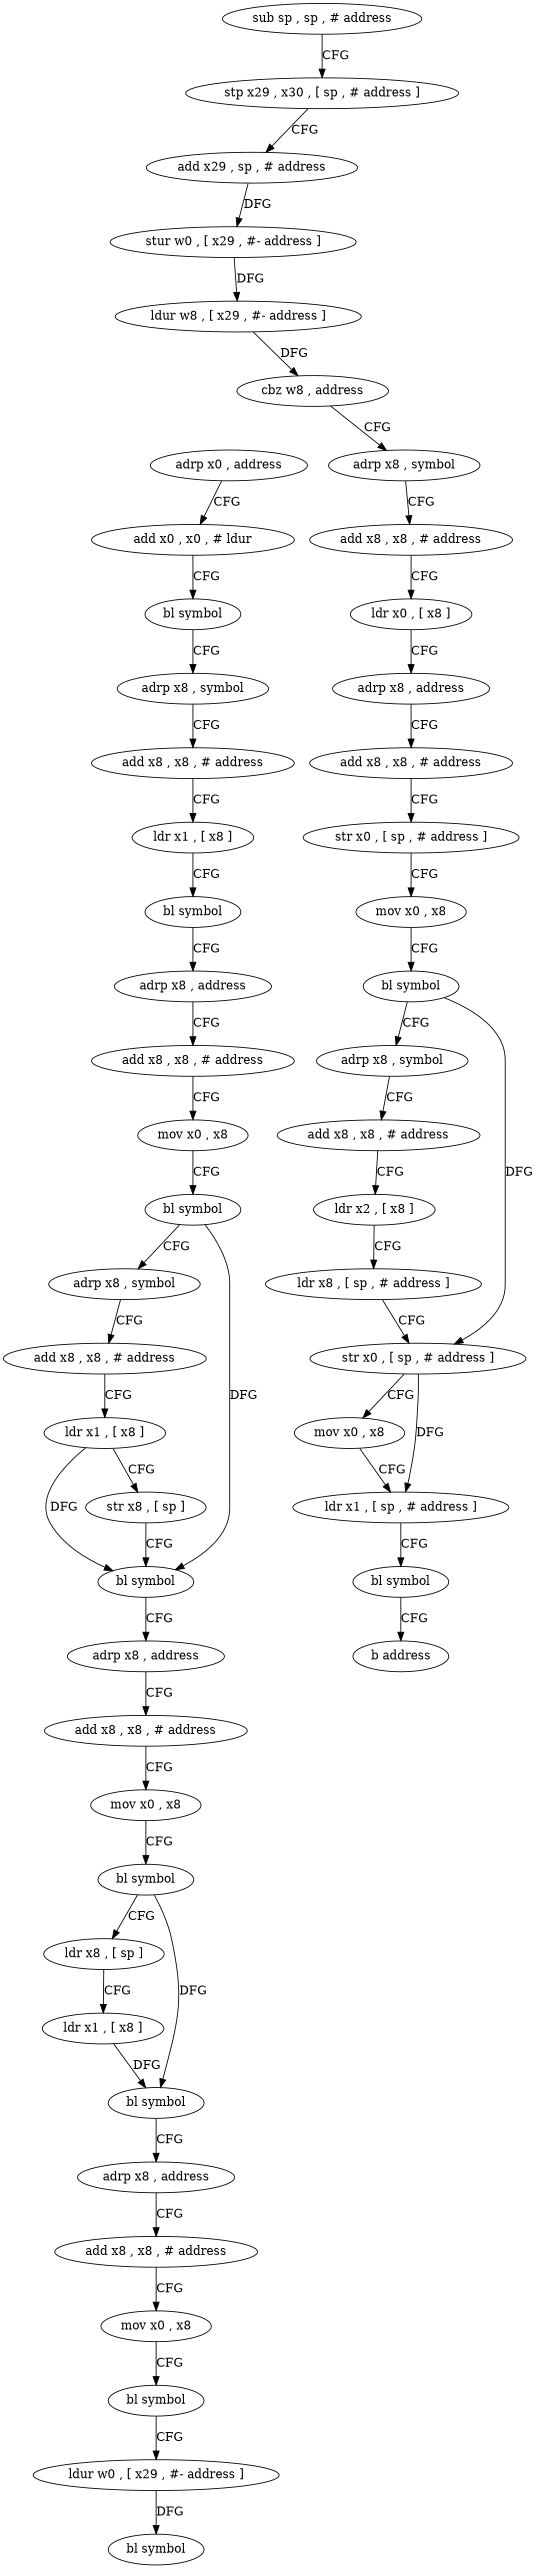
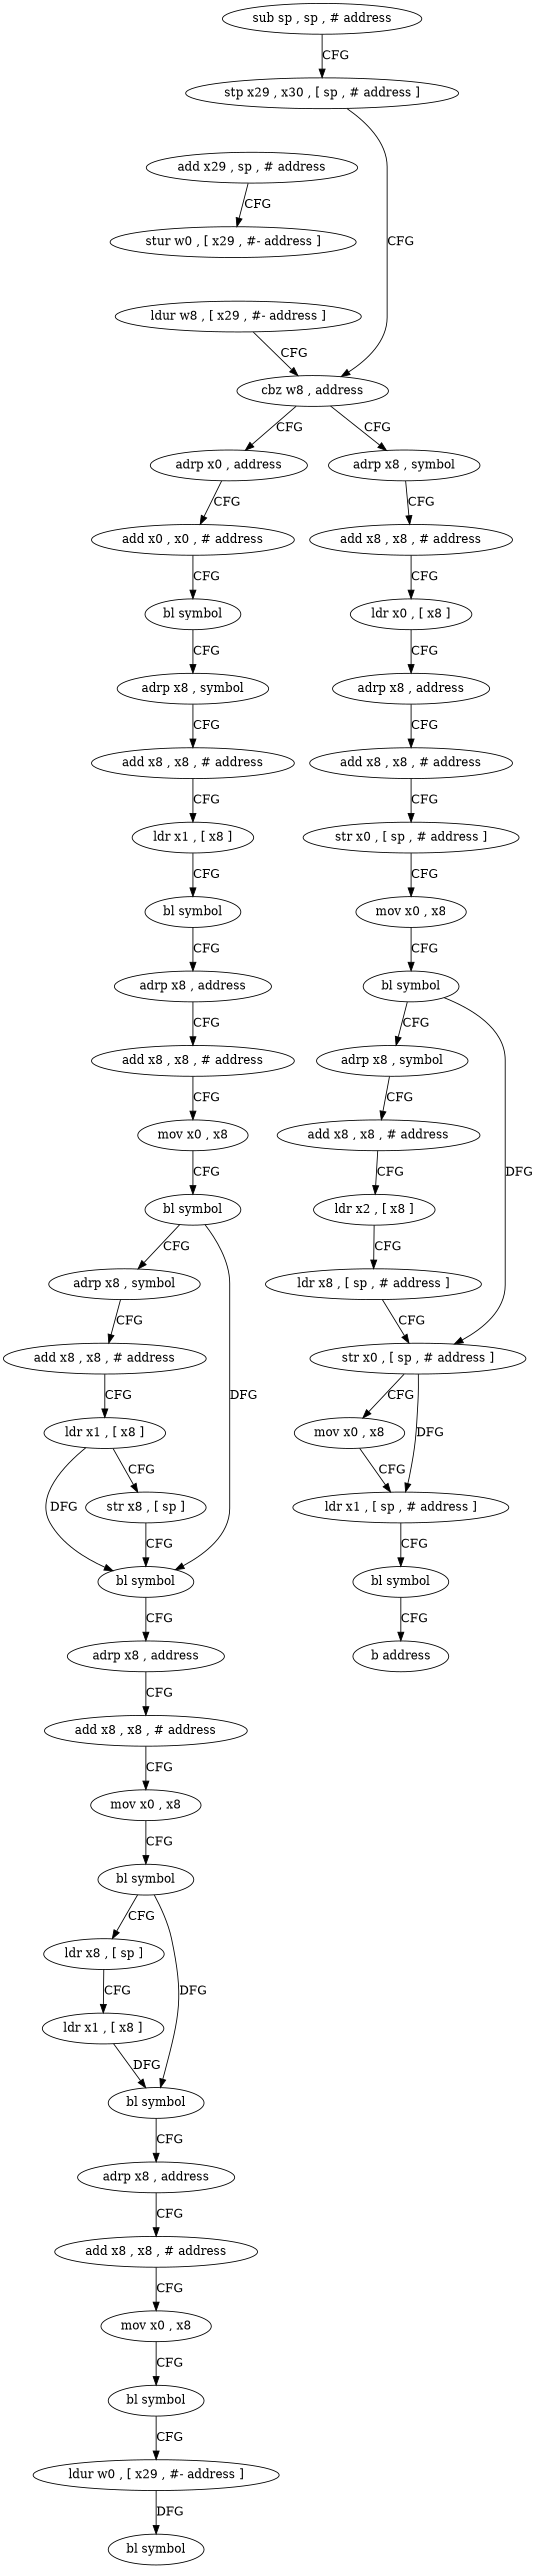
(290, 127) -> (387, 240)
(258, 205) -> (258, 205)
(235, 275) -> none
(294, 354) -> (294, 354)
none -> (274, 425)
(193, 540) -> (193, 540)
